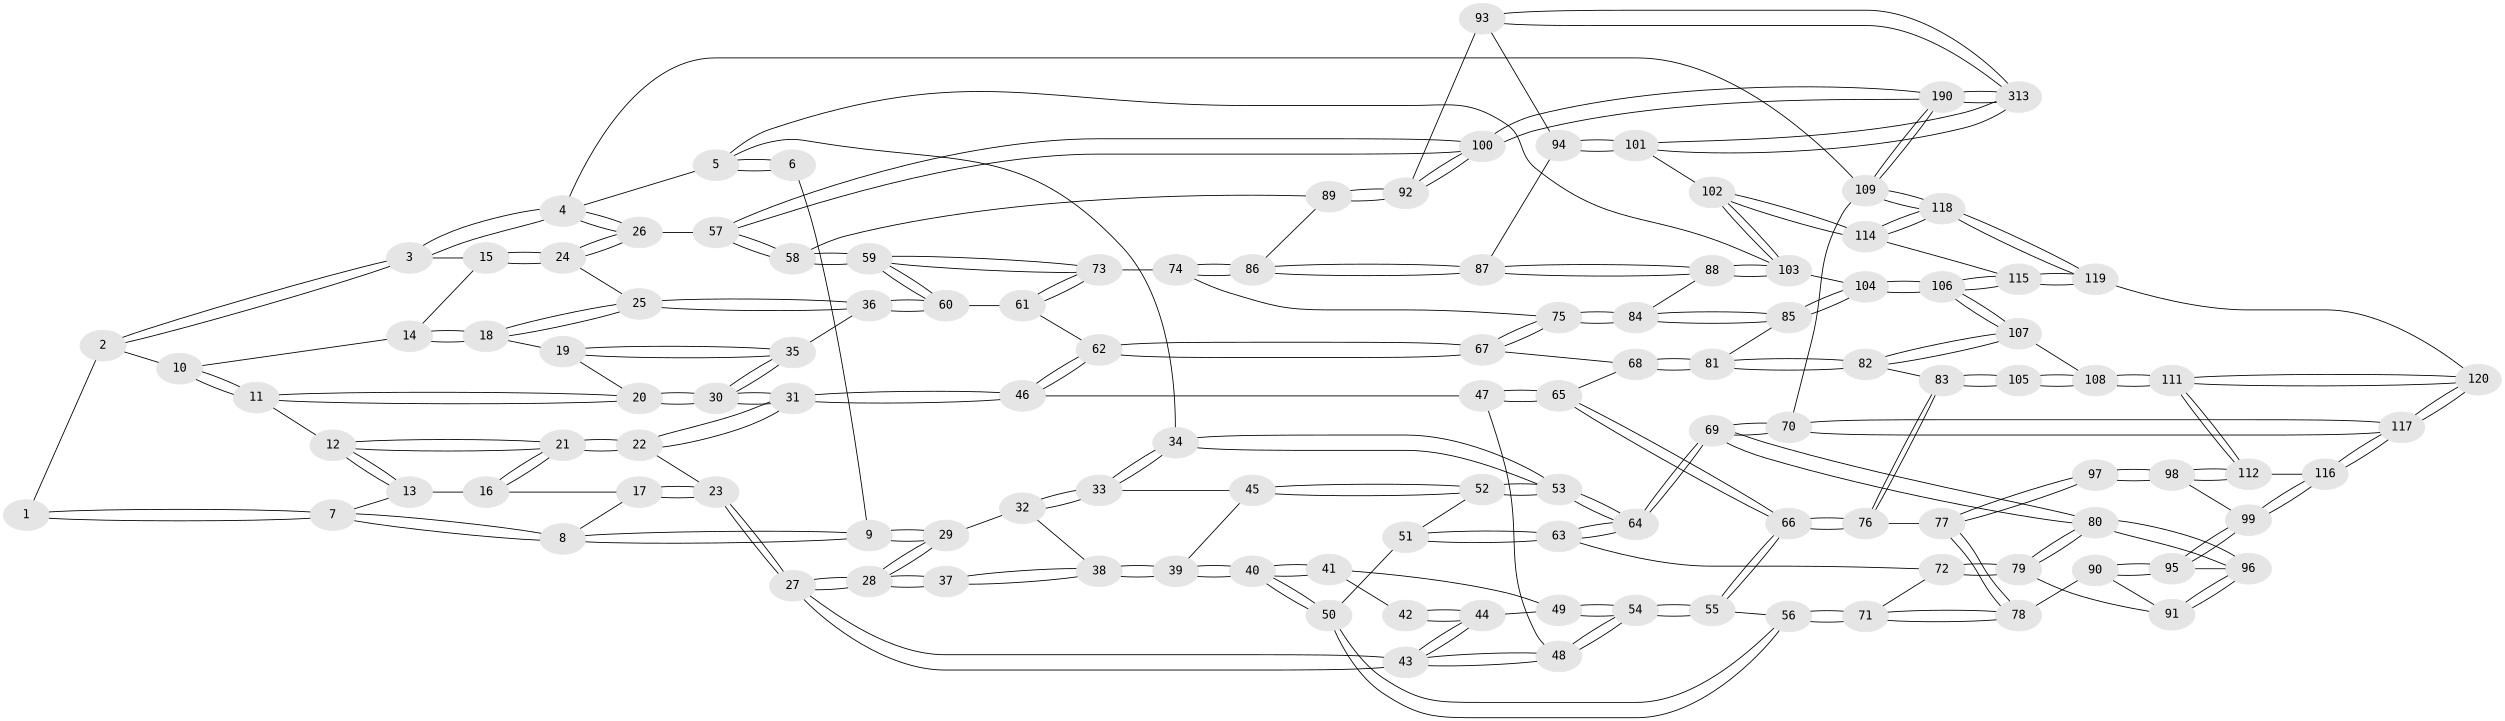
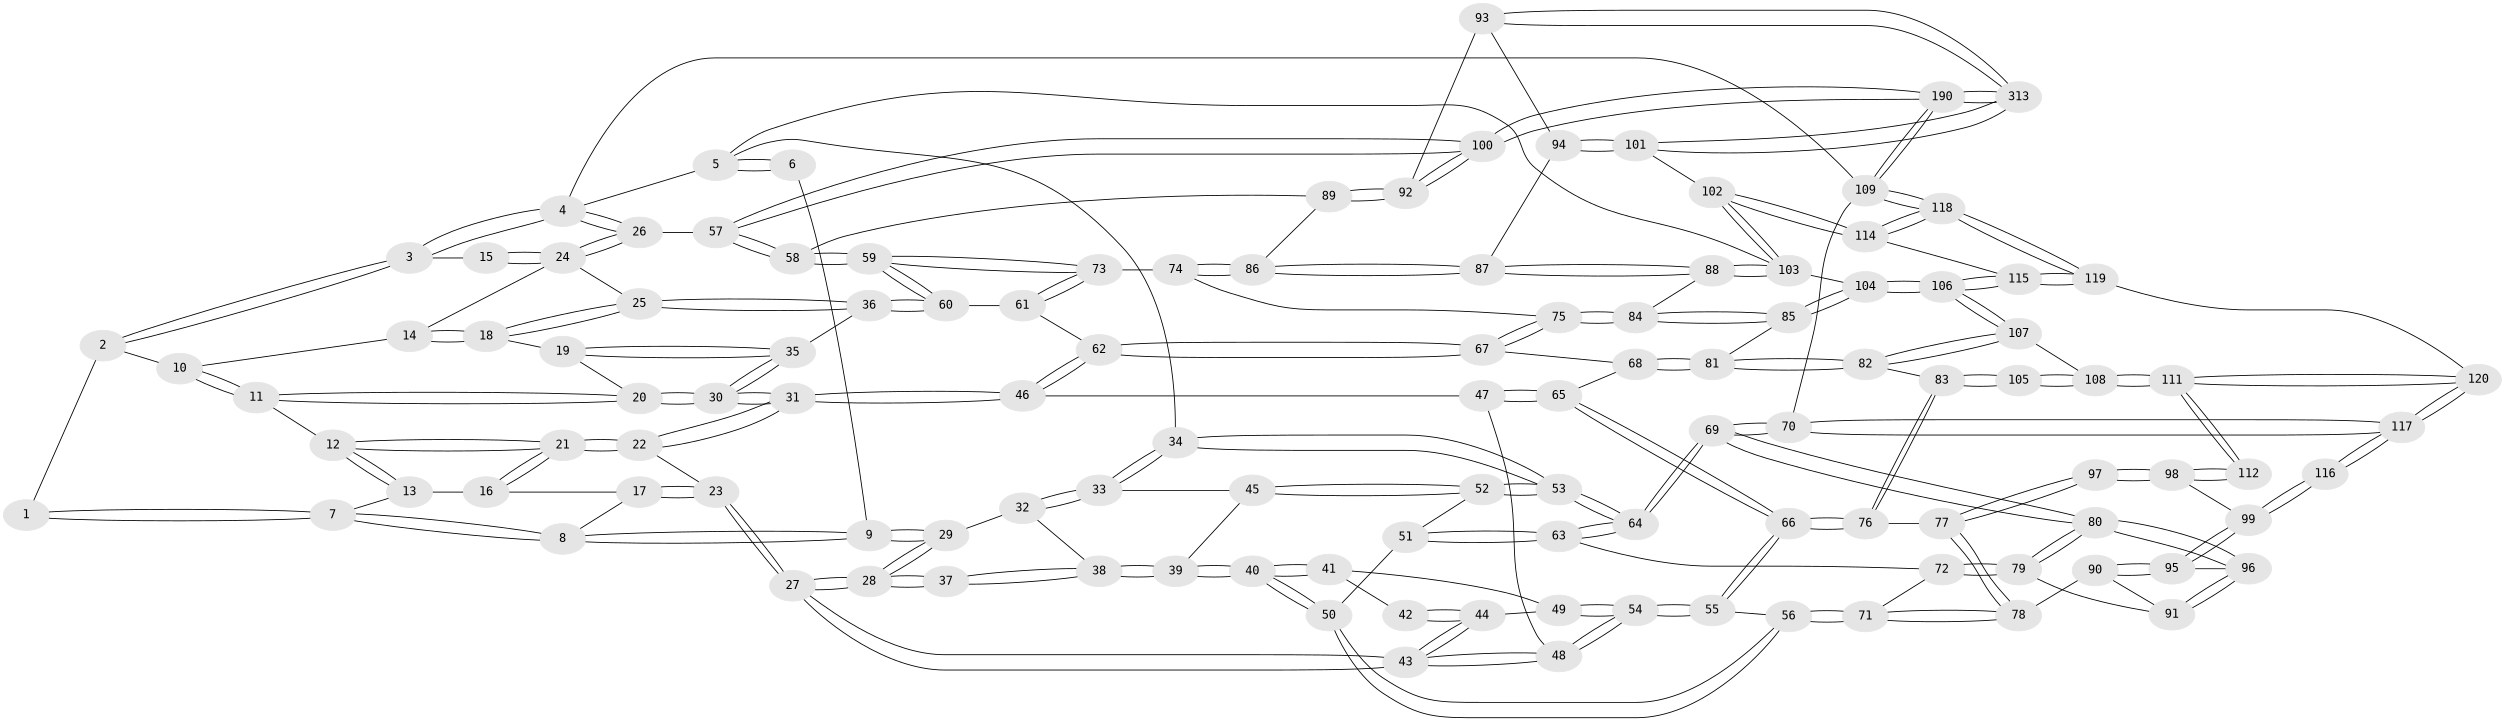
(448, 297) -> (486, 297)
(2287, 474) -> none
